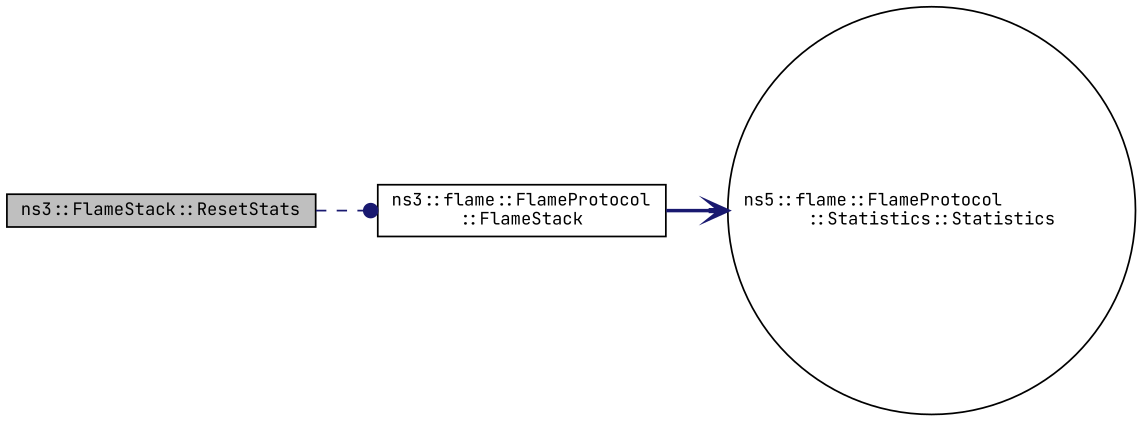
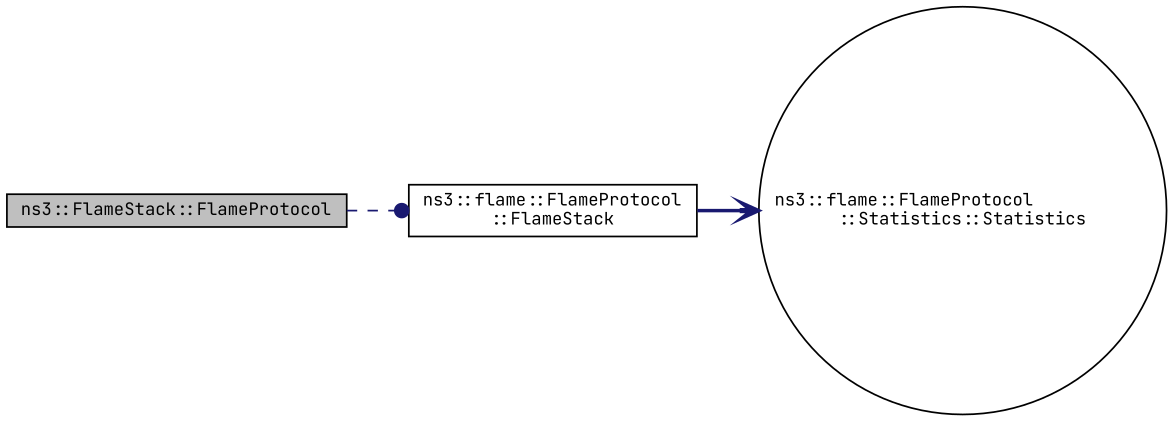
(161, 211) -> (177, 211)
(932, 211) -> (963, 211)
